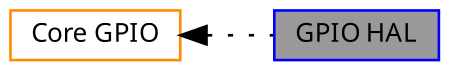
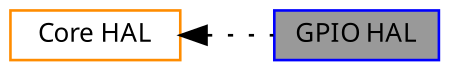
(95, 35) -> (95, 35)
